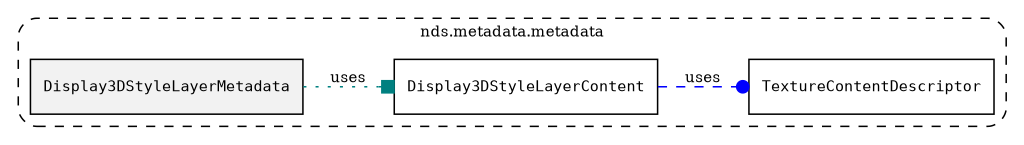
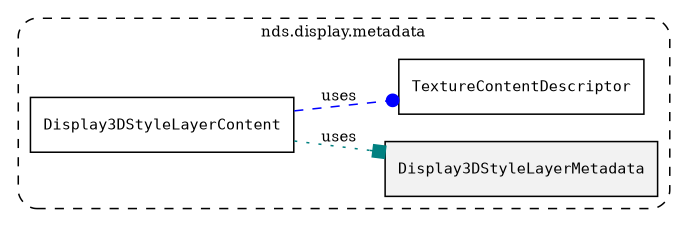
(512, 33) -> (344, 33)
(341, 87) -> (332, 146)
